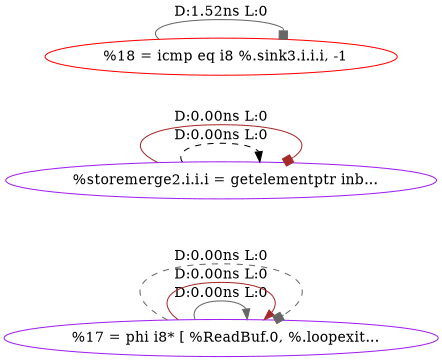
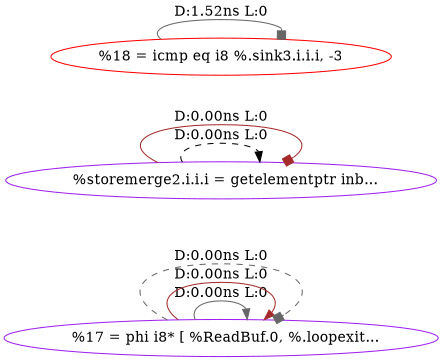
(221, 57) -> (221, 57)
